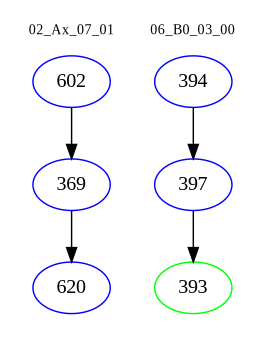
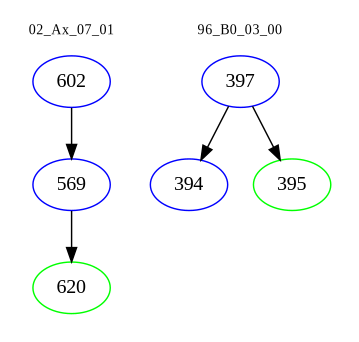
(193, 31) -> (241, 31)
(193, 126) -> (218, 127)
(72, 185) -> (72, 185)
(72, 288) -> (72, 288)
(193, 288) -> (292, 185)
